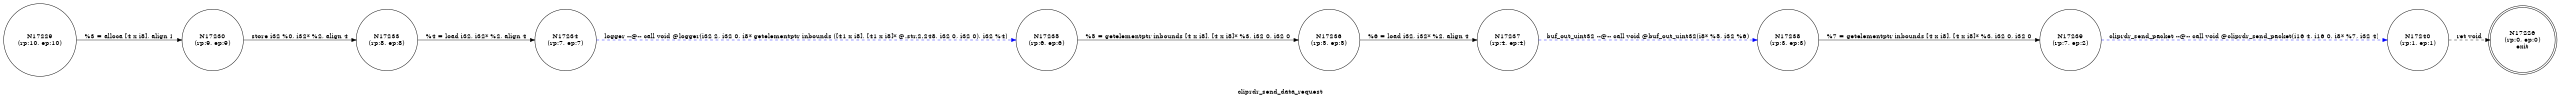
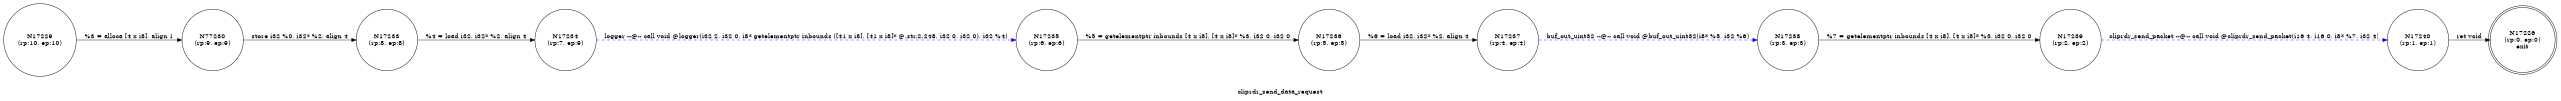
(213, 40) -> (213, 40)
(566, 40) -> (566, 40)
(2071, 40) -> (2071, 40)
(2467, 40) -> (2467, 40)
